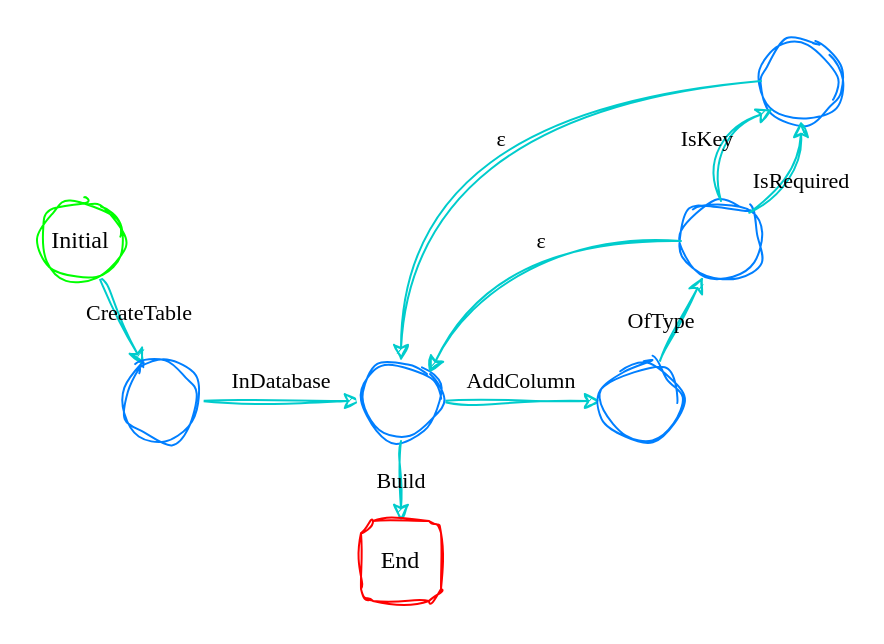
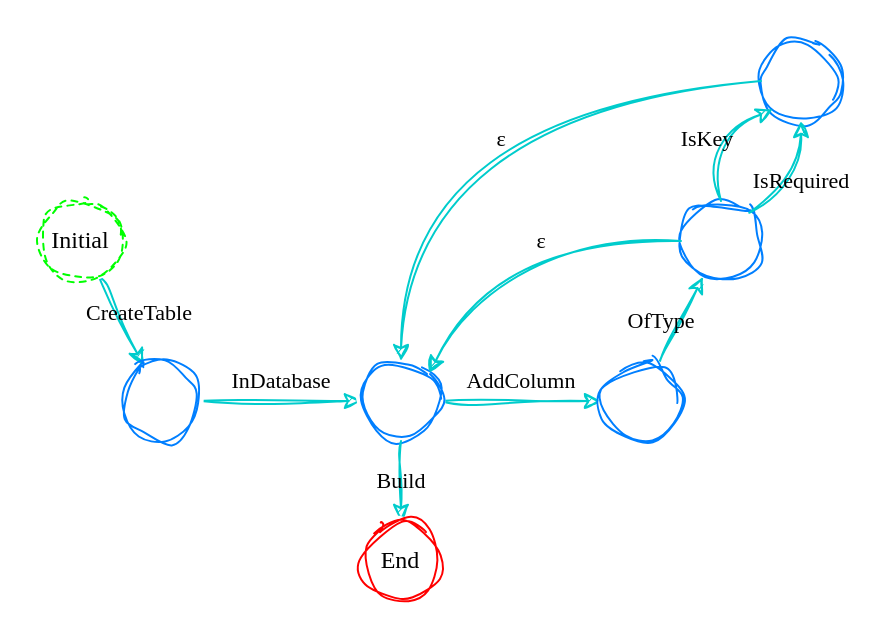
(81, 241) -> (81, 241)
(401, 561) -> (401, 561)
